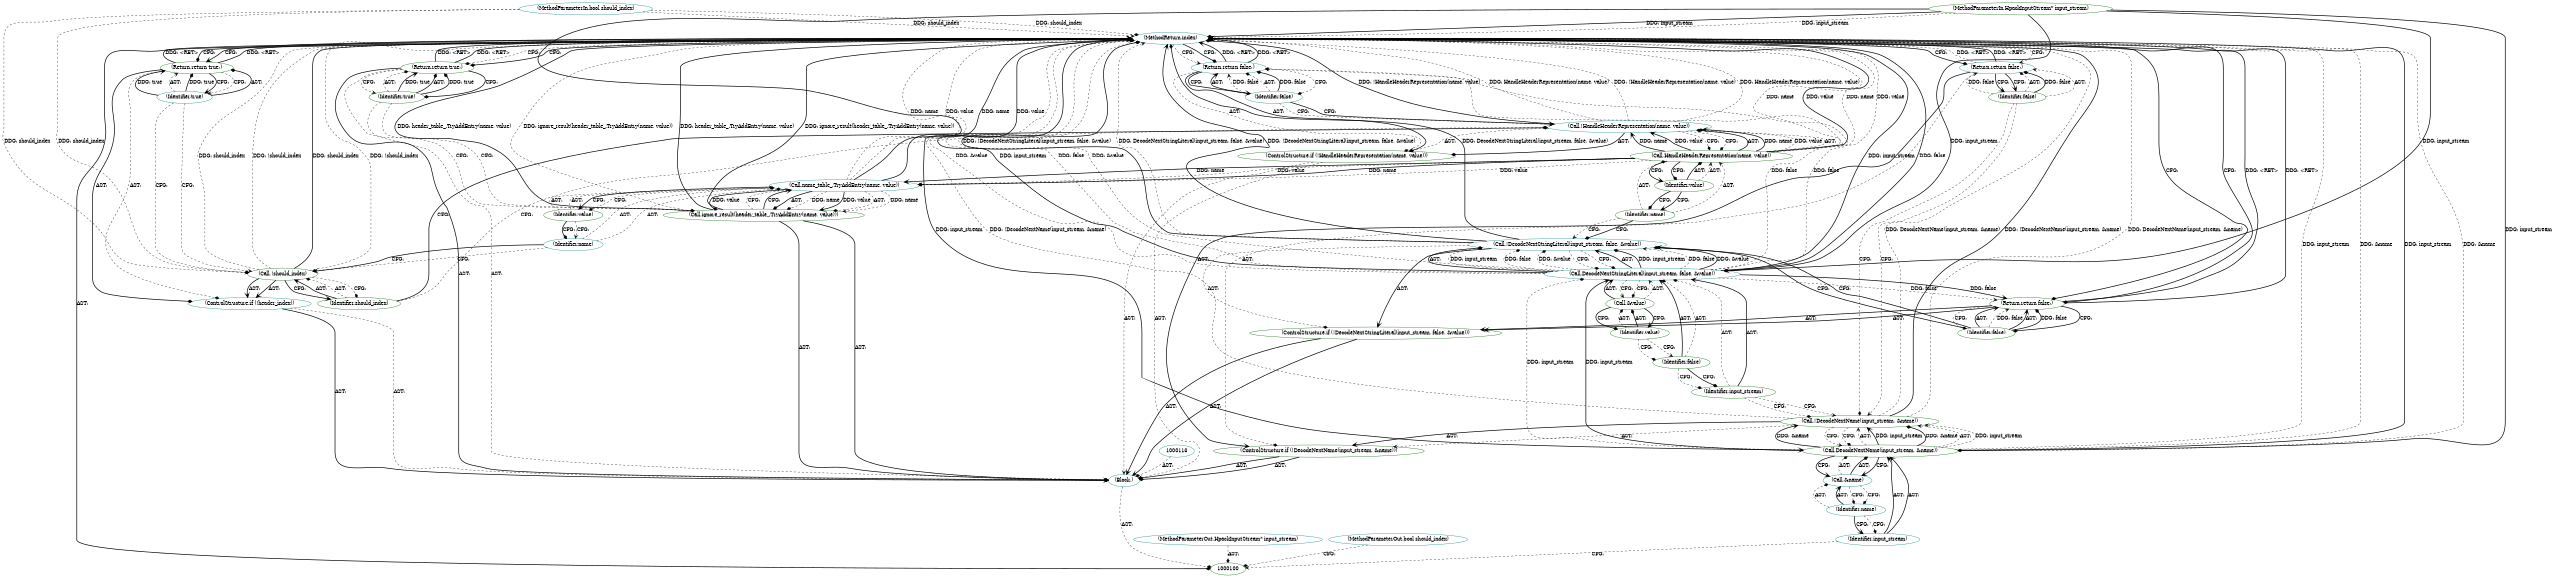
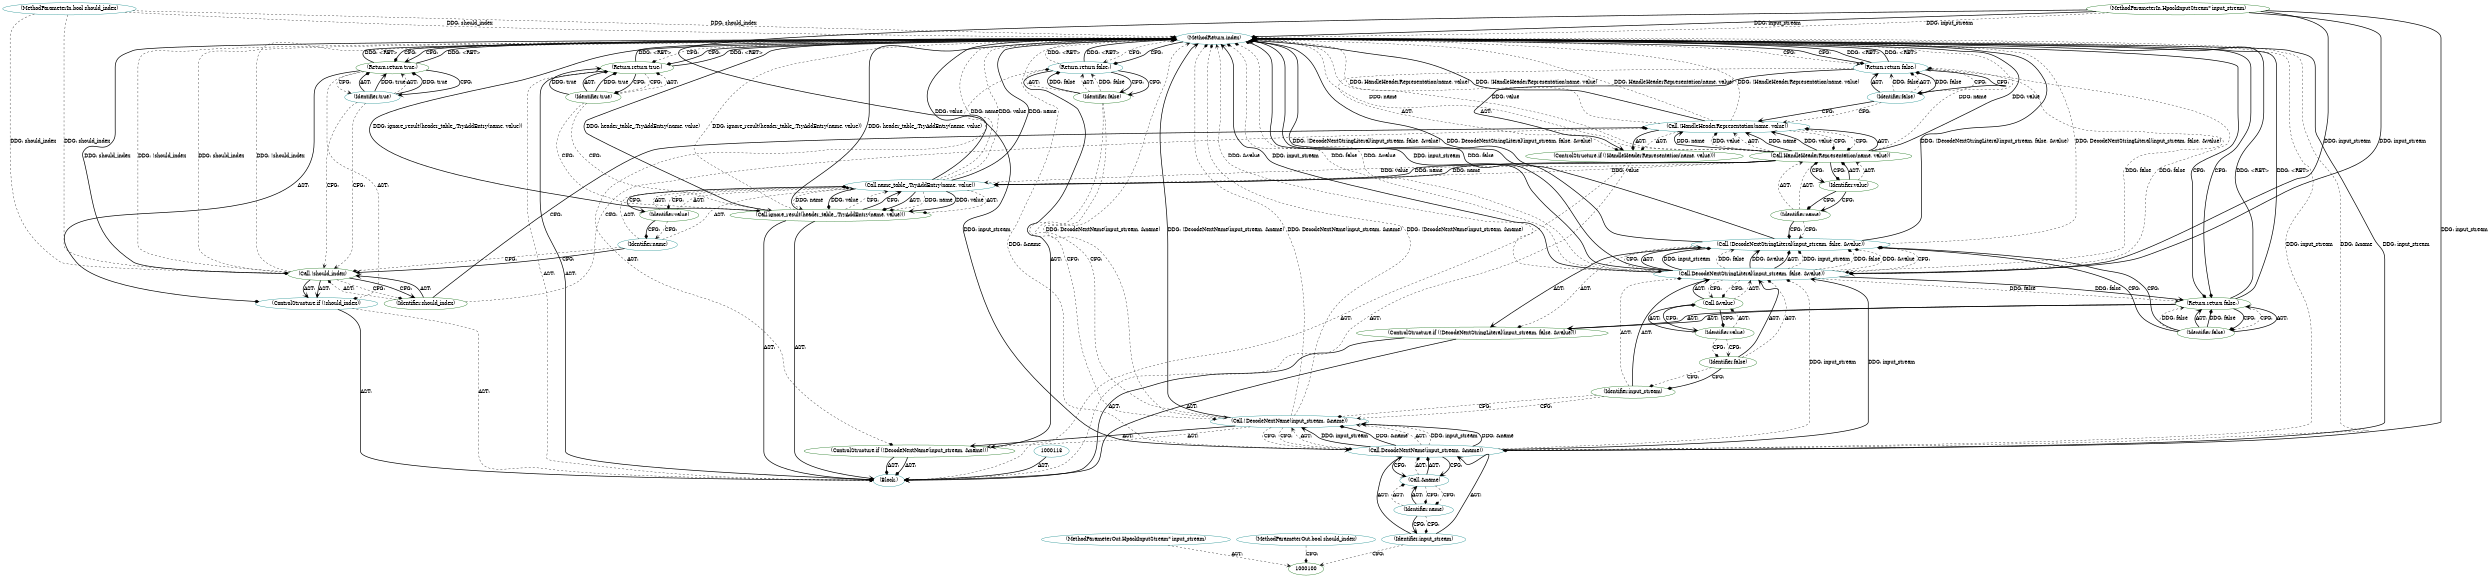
(250, 304) -> (316, 304)
(77, 346) -> none
(1860, 422) -> (1289, 422)
(1880, 451) -> (1426, 451)
(1156, 467) -> (1015, 472)
(1138, 551) -> none
(1228, 552) -> (1228, 555)
